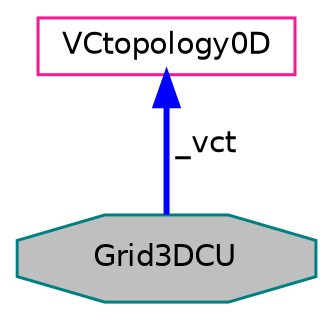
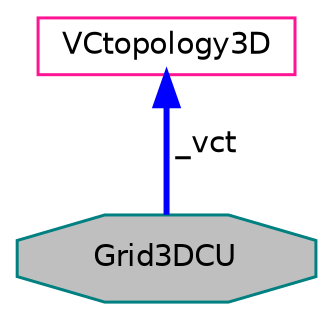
(167, 46) -> (167, 46)
